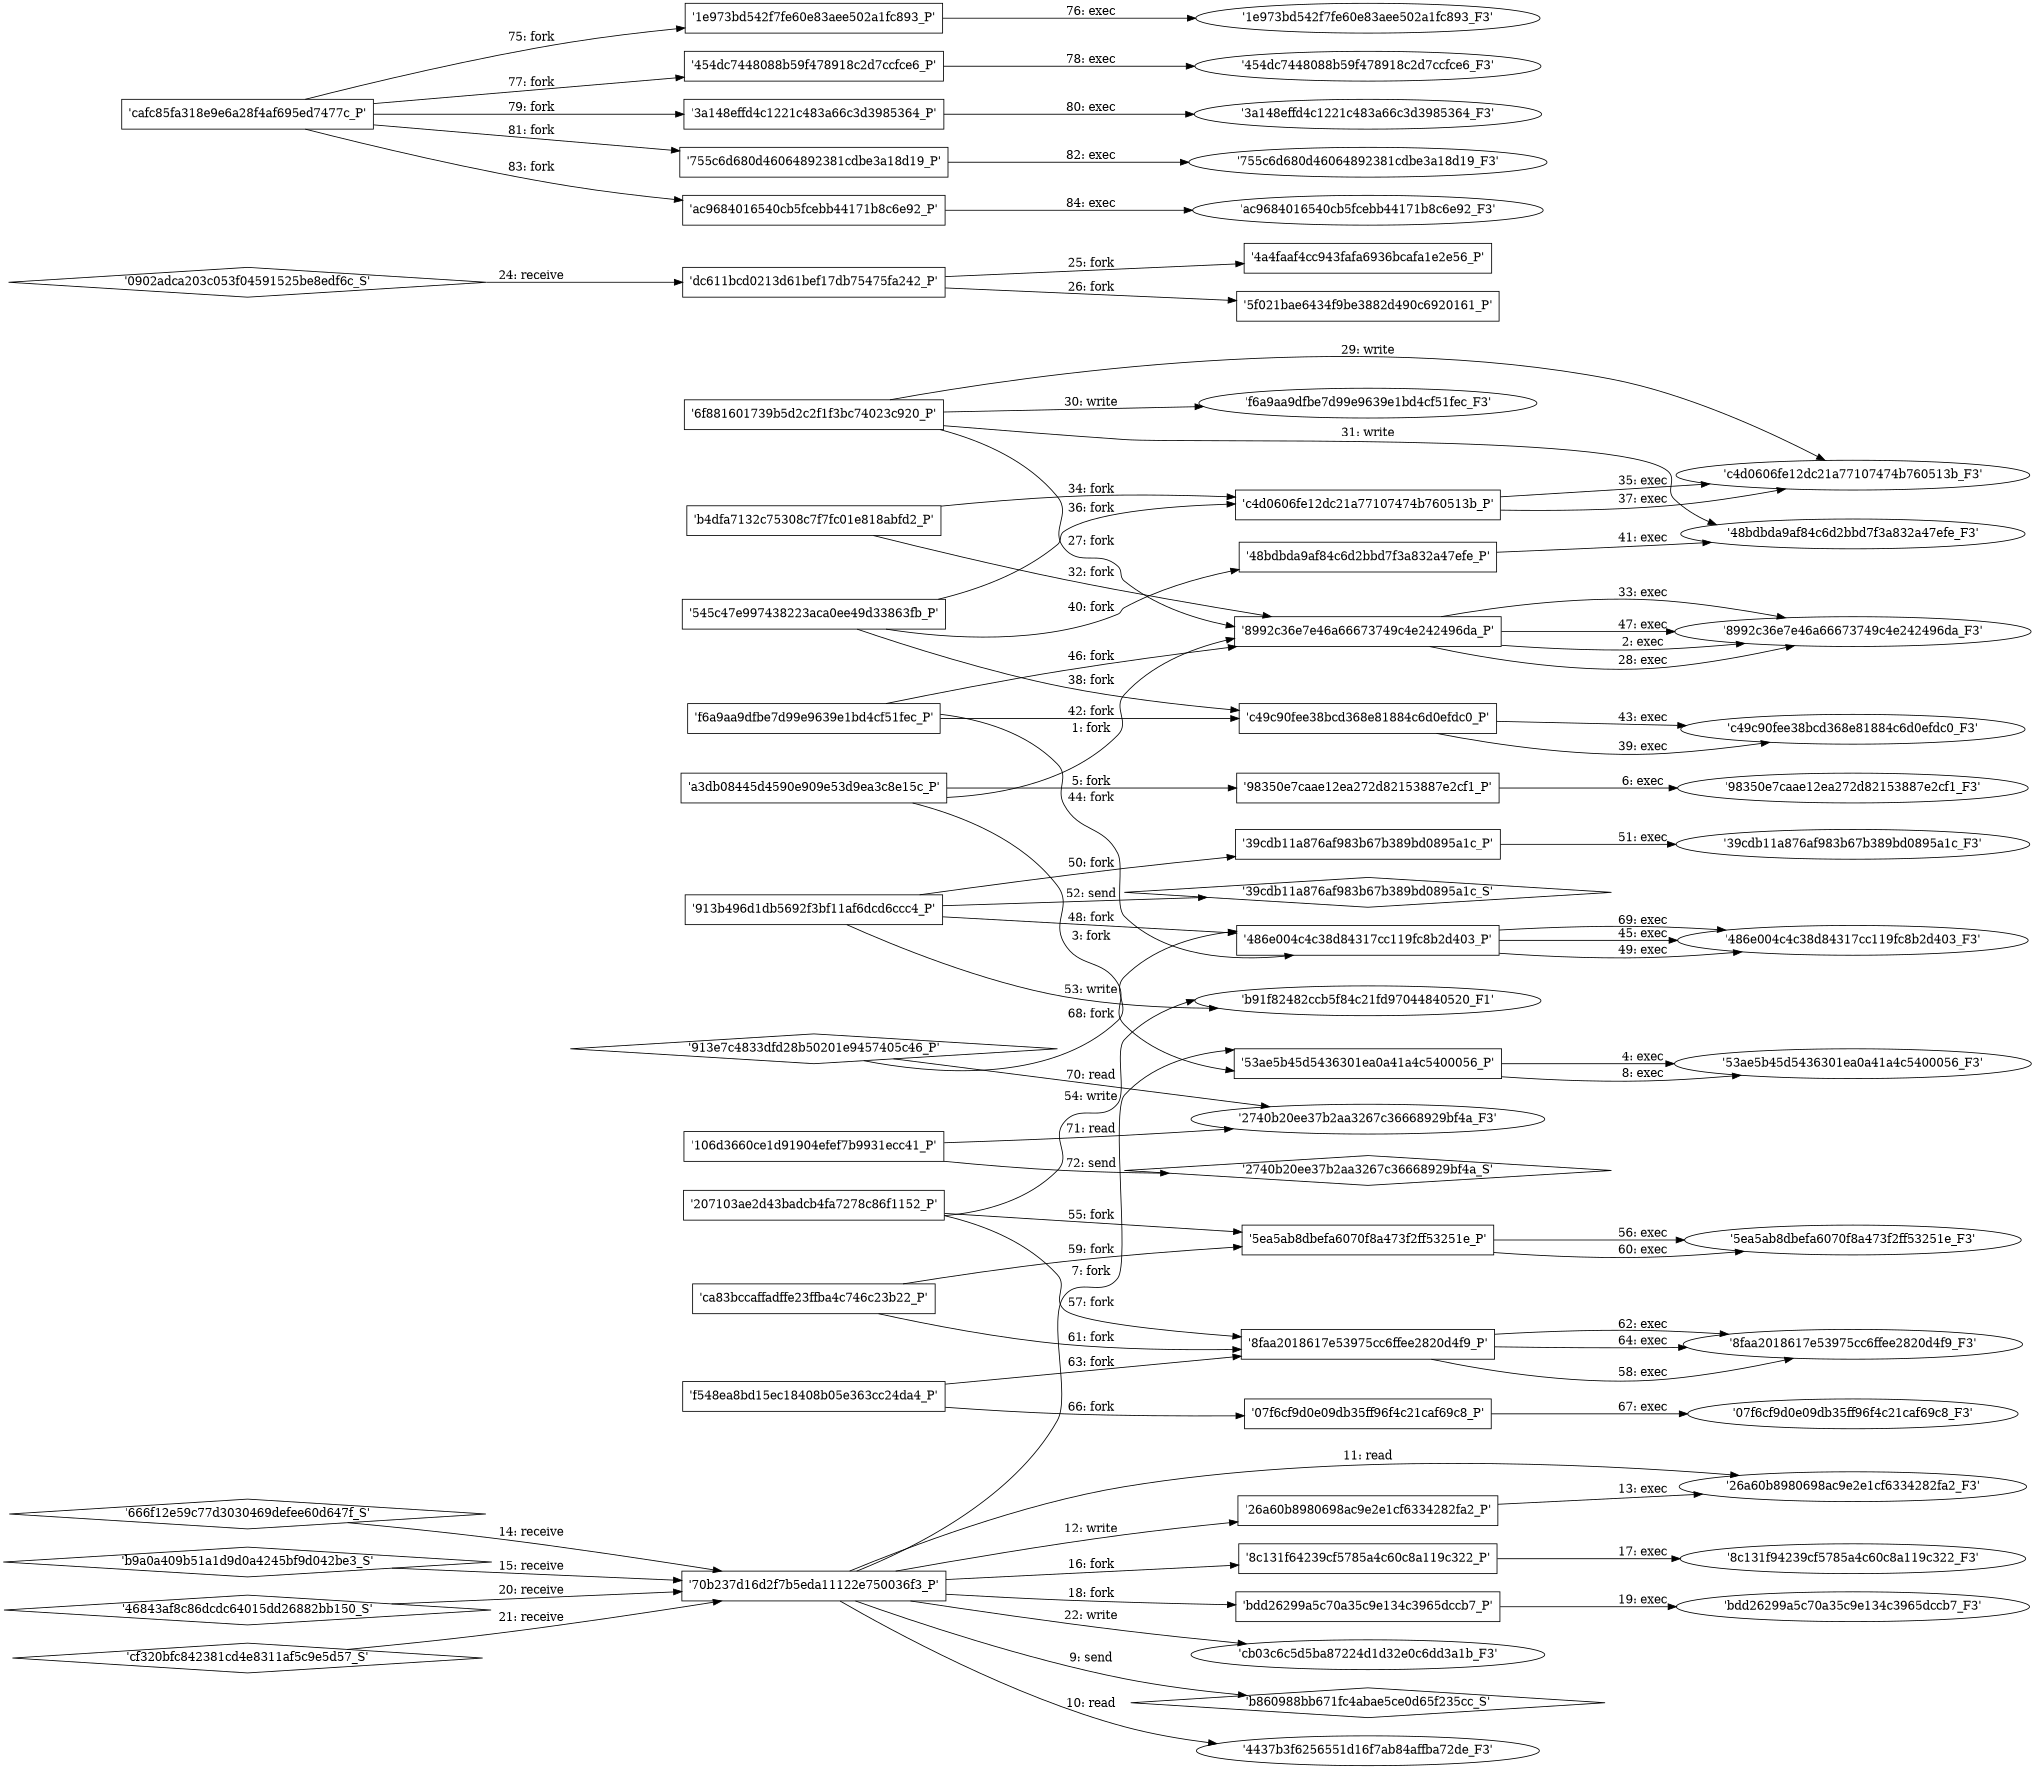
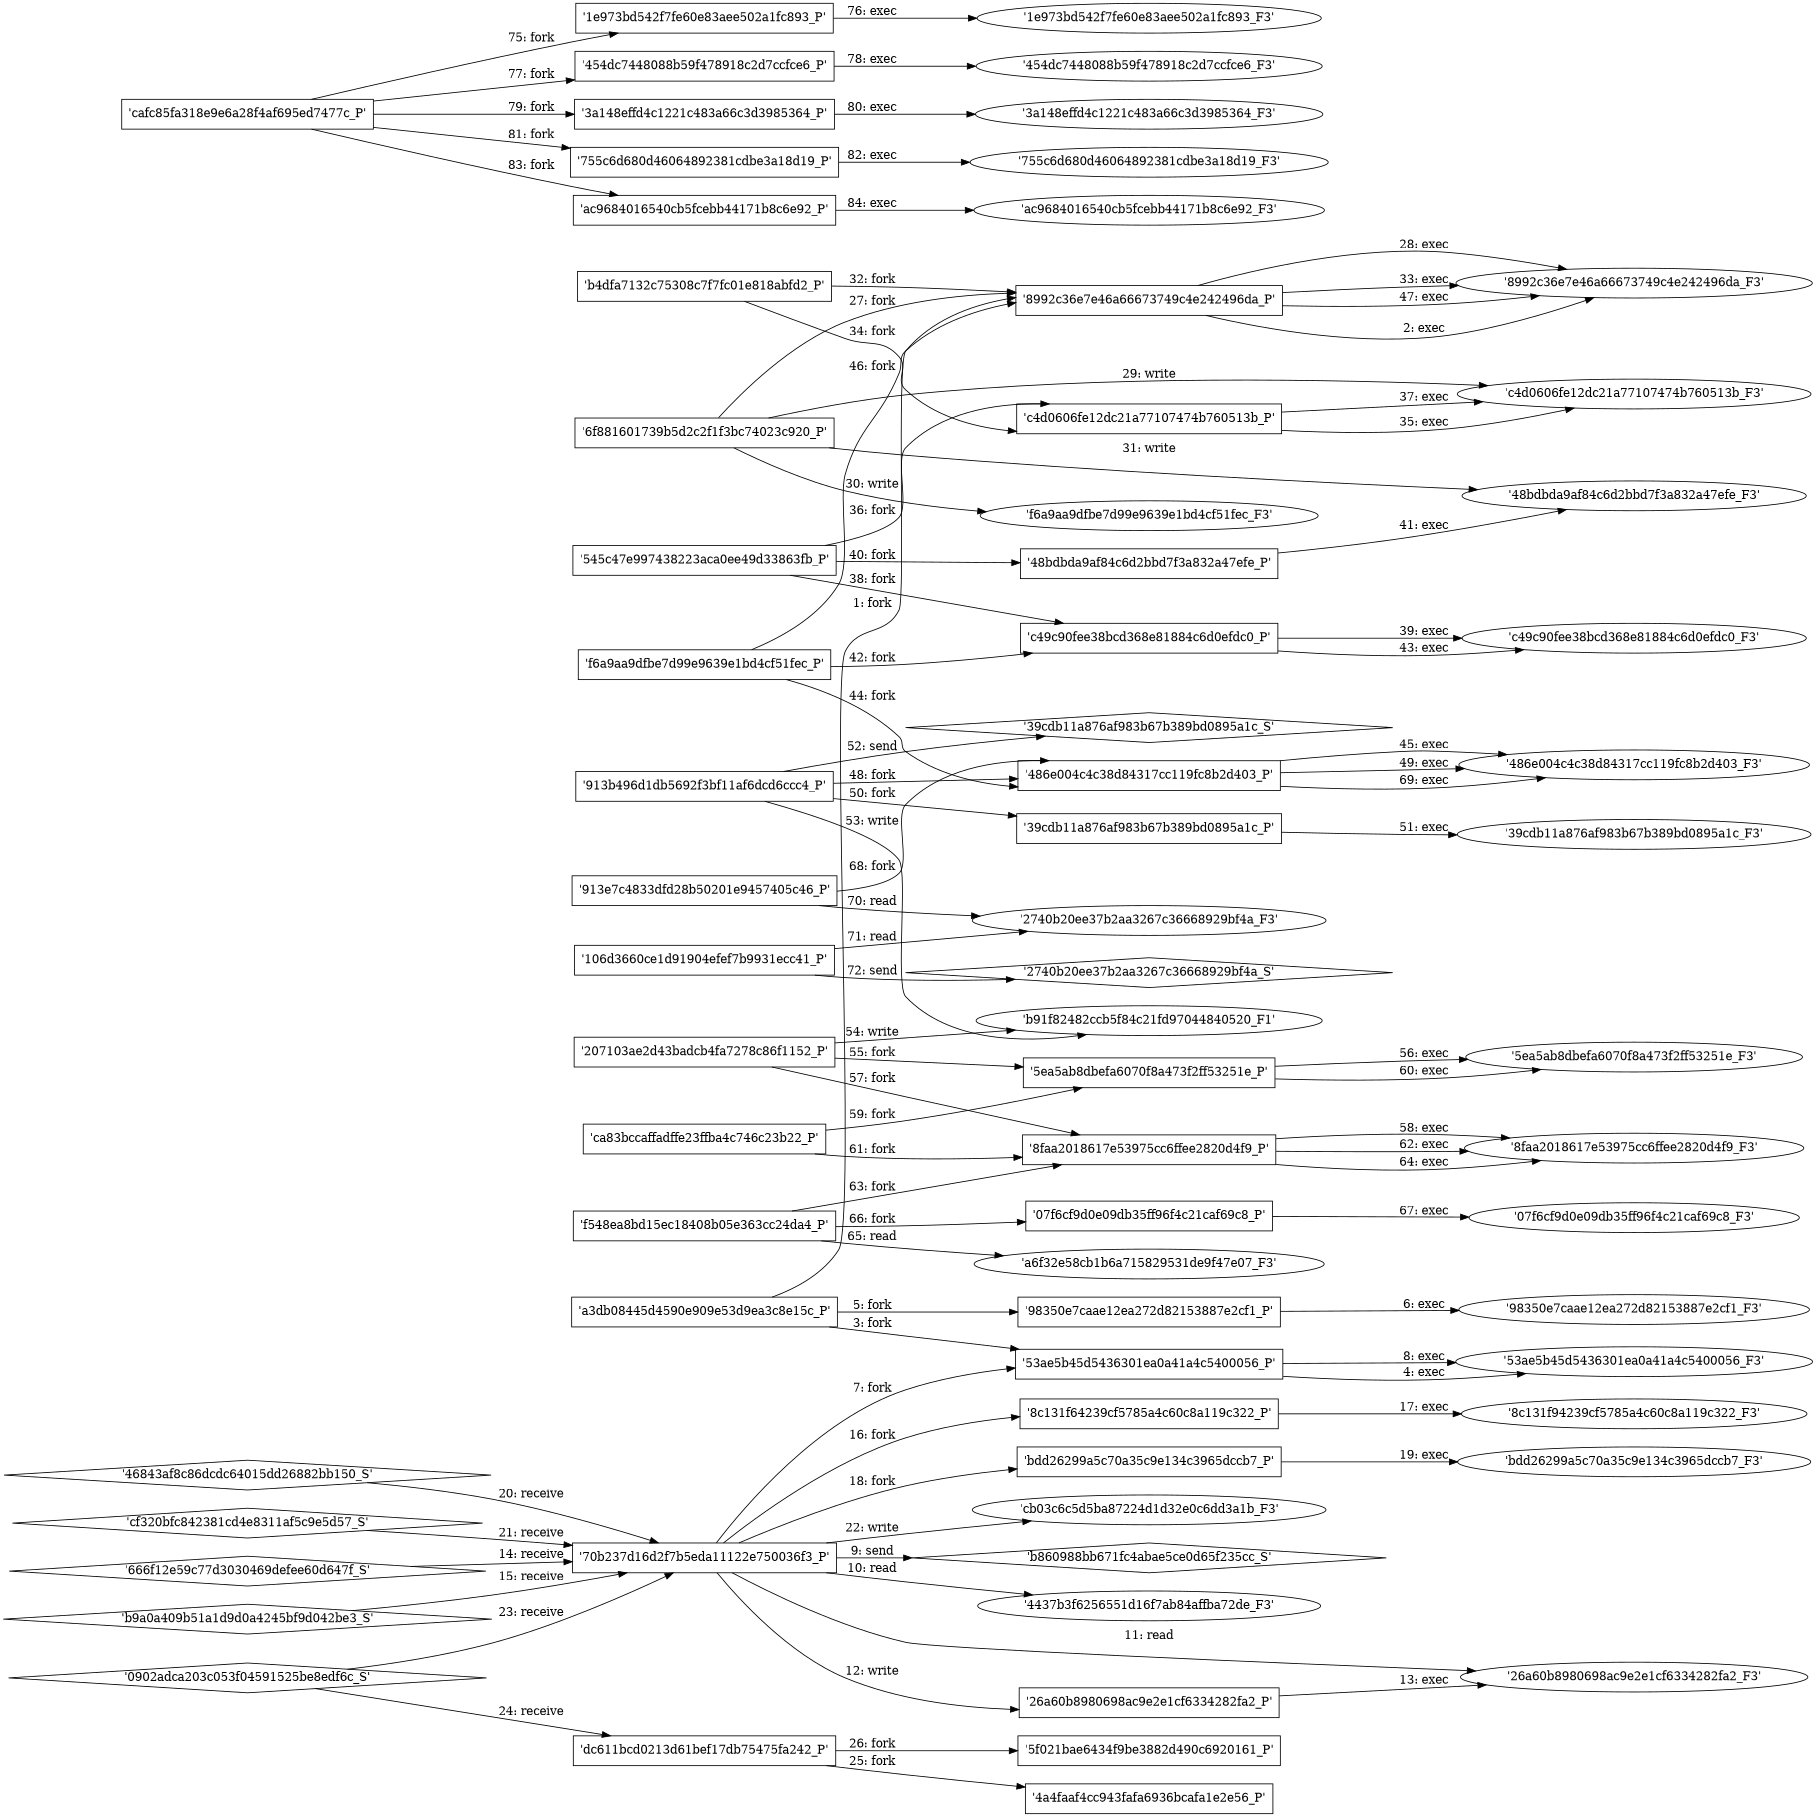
(814, 1049) -> (705, 891)
none -> (1149, 1264)
none -> (511, 1638)
